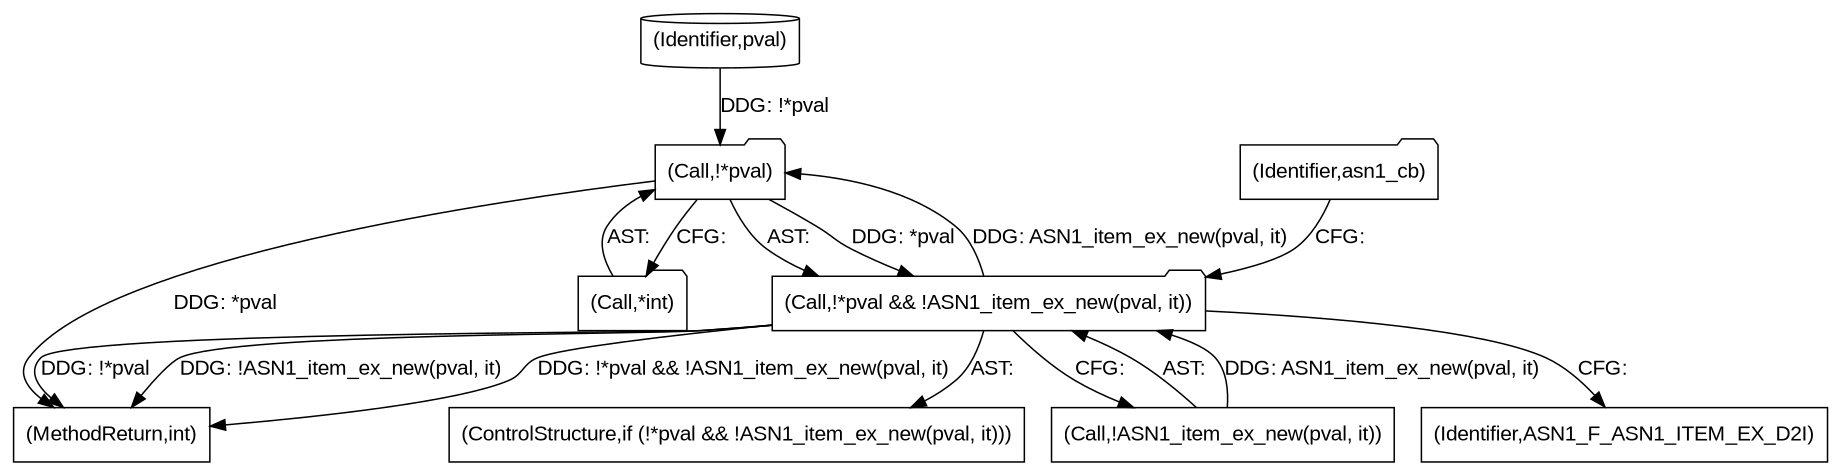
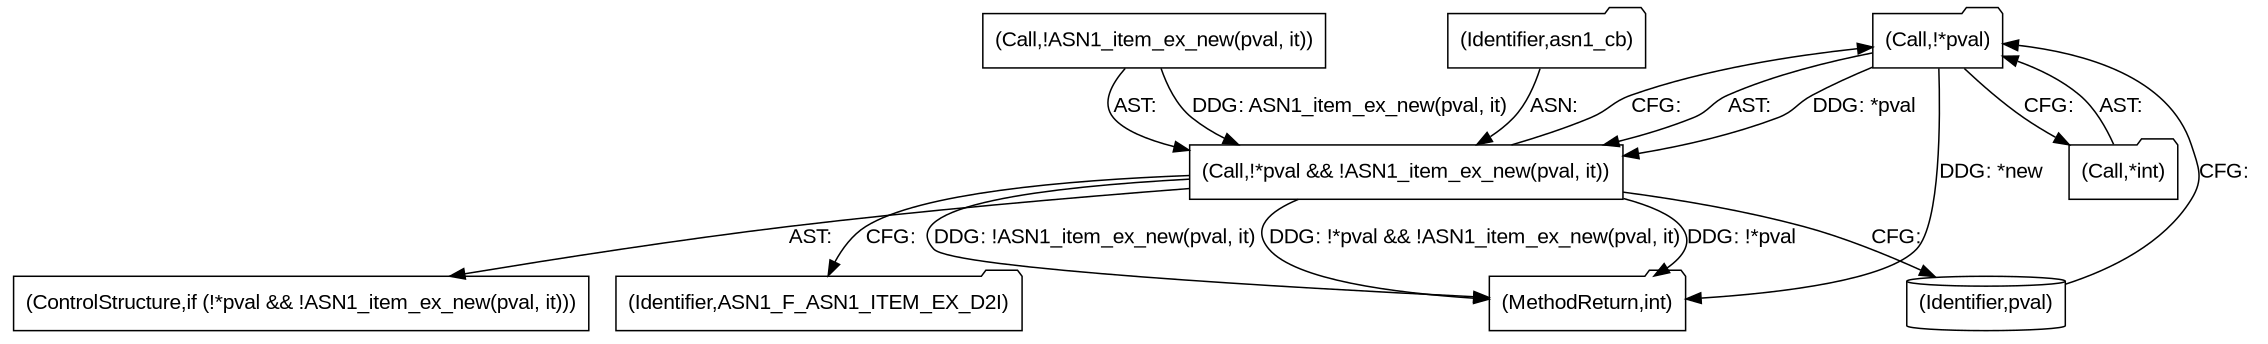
(775, 106) -> (2227, 172)
(1130, 238) -> (1659, 106)
(1343, 238) -> (1557, 106)
(226, 303) -> (1991, 172)
(989, 303) -> (1406, 172)
(1062, 372) -> (1775, 219)
(112, 435) -> (1587, 303)
(1624, 435) -> (819, 303)
